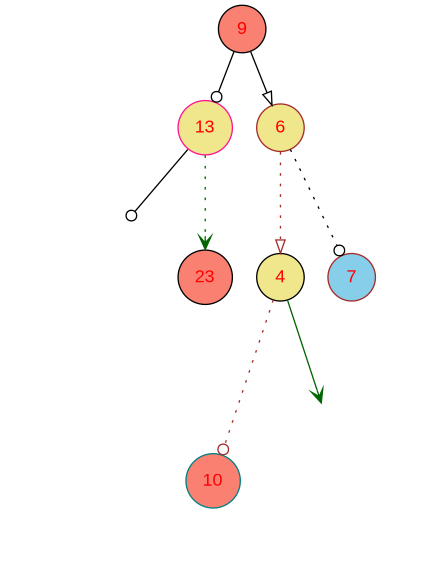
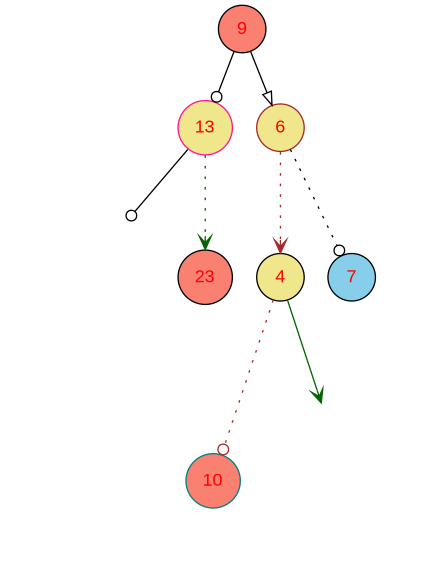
(280, 196) -> (280, 196)
(352, 277) -> (352, 277)
